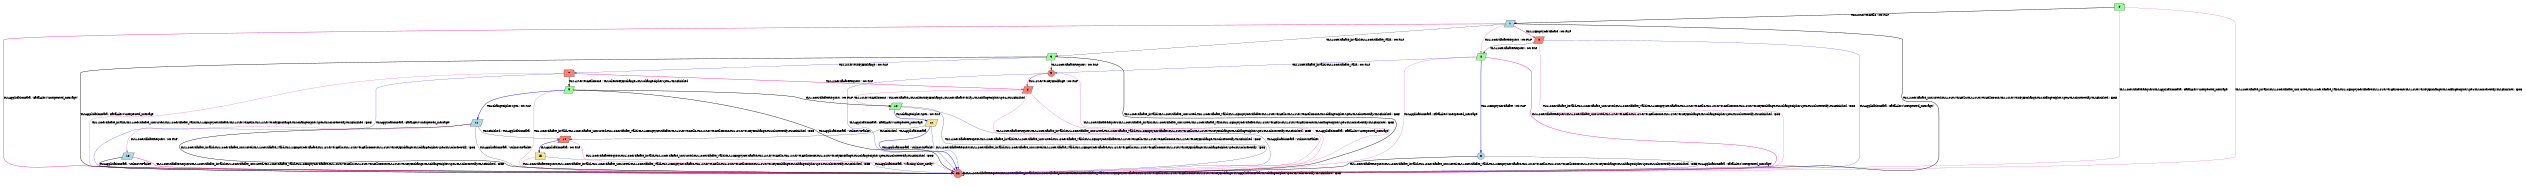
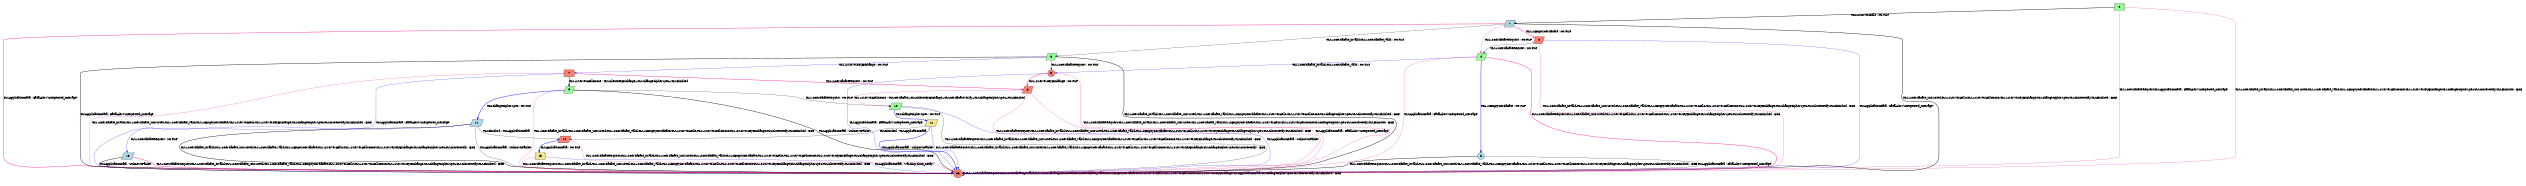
(731, 93) -> (731, 93)
(292, 127) -> (292, 127)
